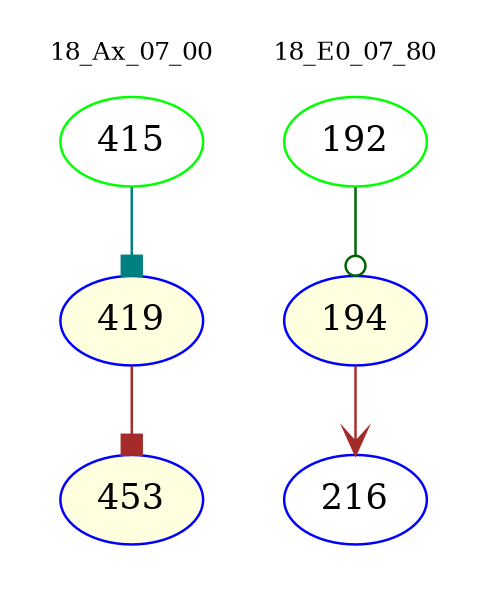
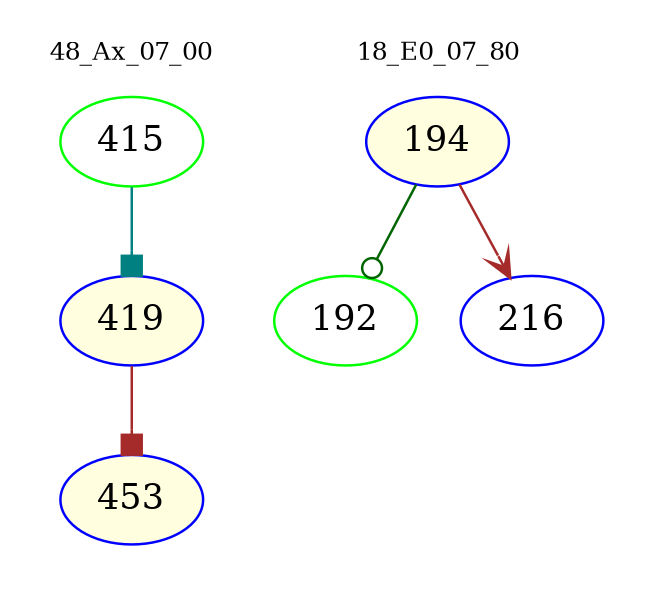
(132, 53) -> (132, 53)
(356, 221) -> (397, 222)
